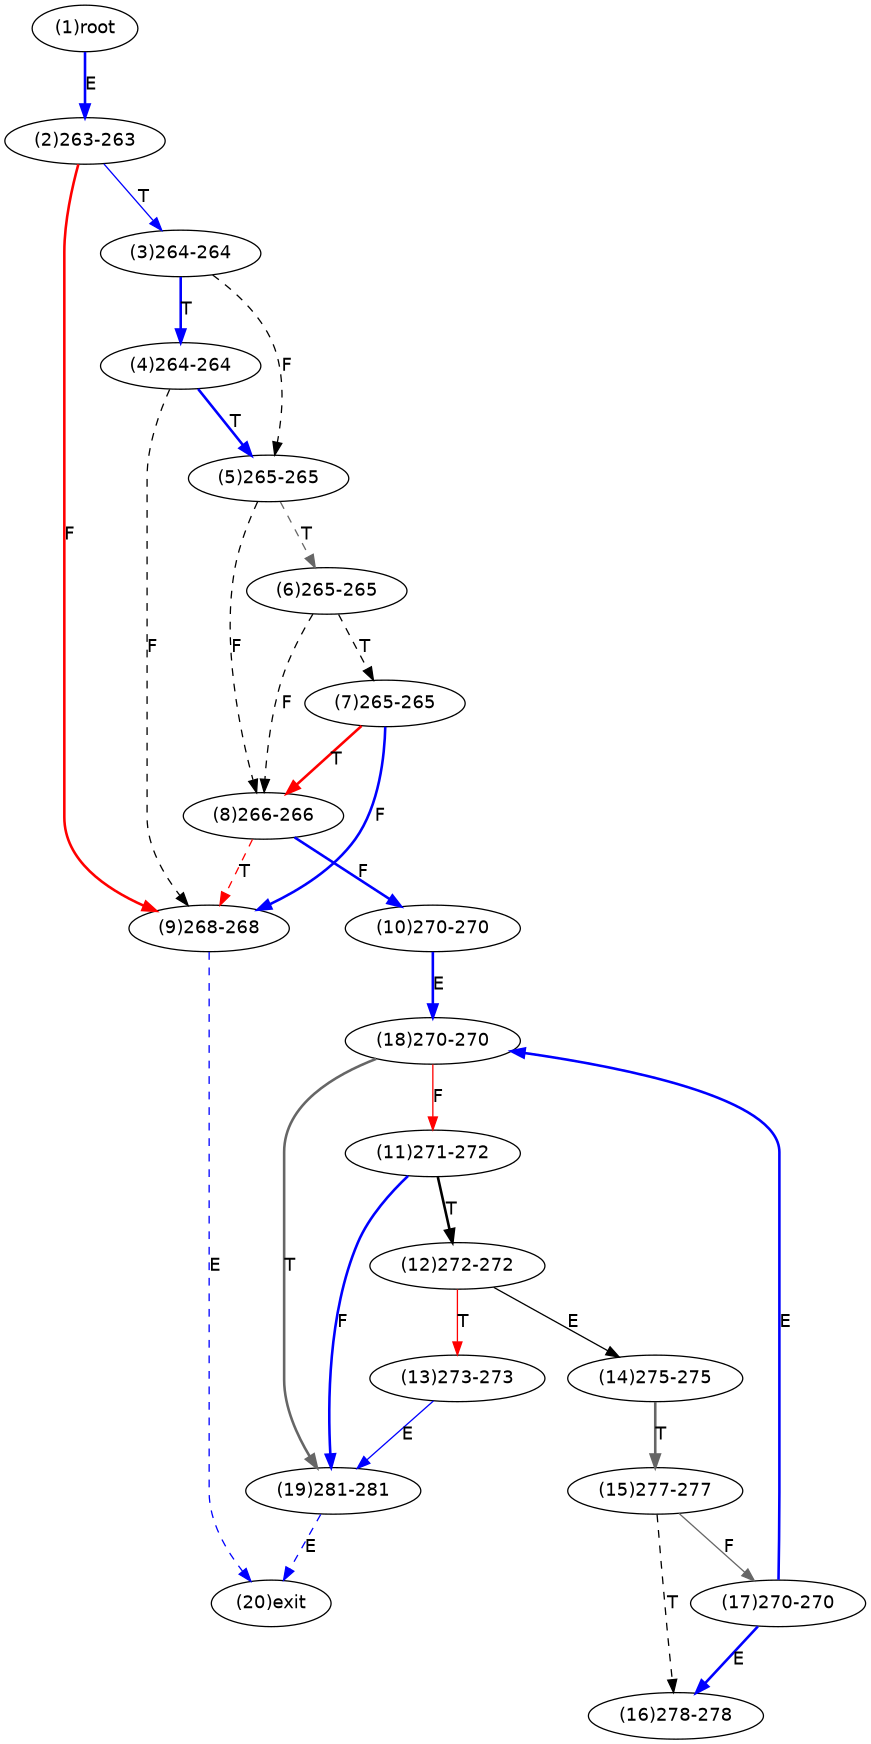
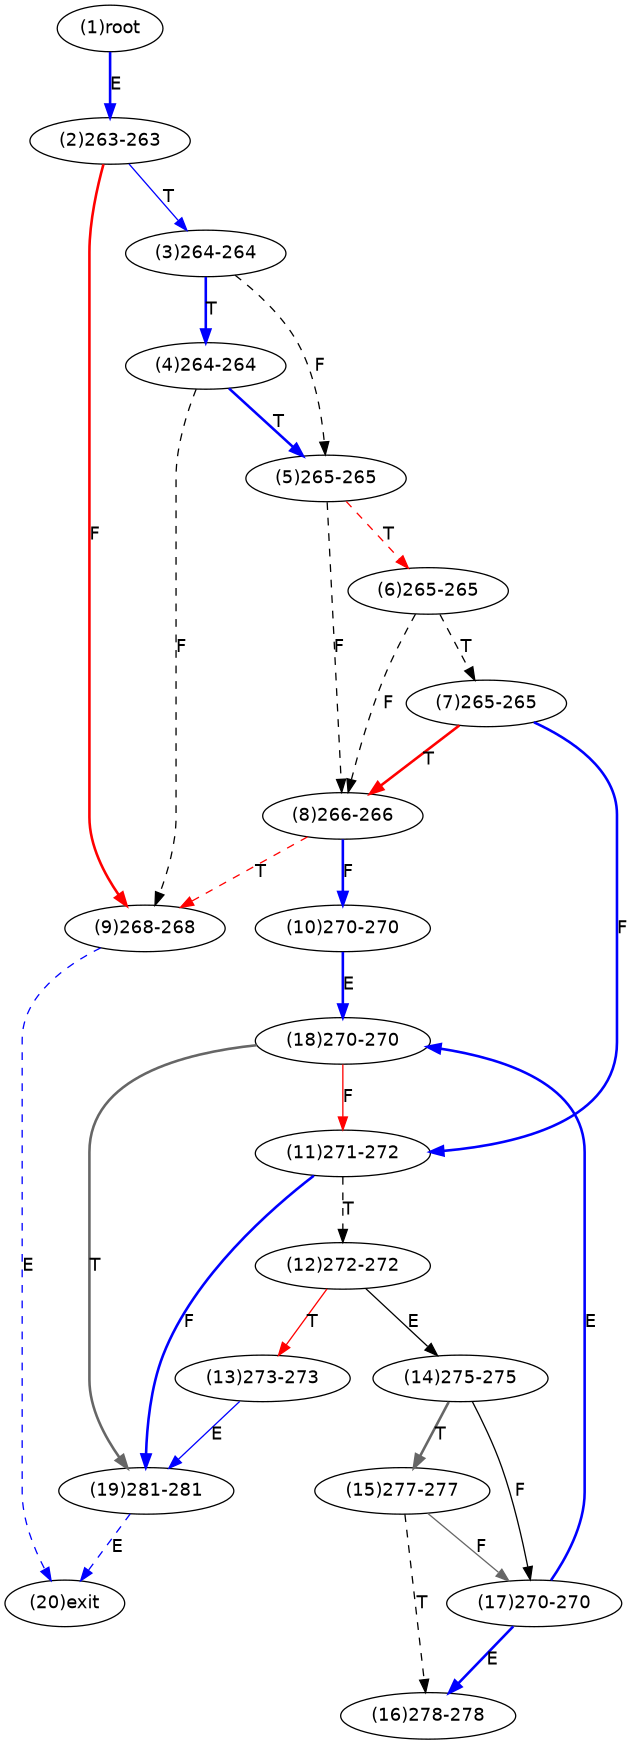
(295, 529) -> (373, 530)
(358, 835) -> (617, 975)
(444, 1203) -> (343, 1203)
none -> (507, 1482)
